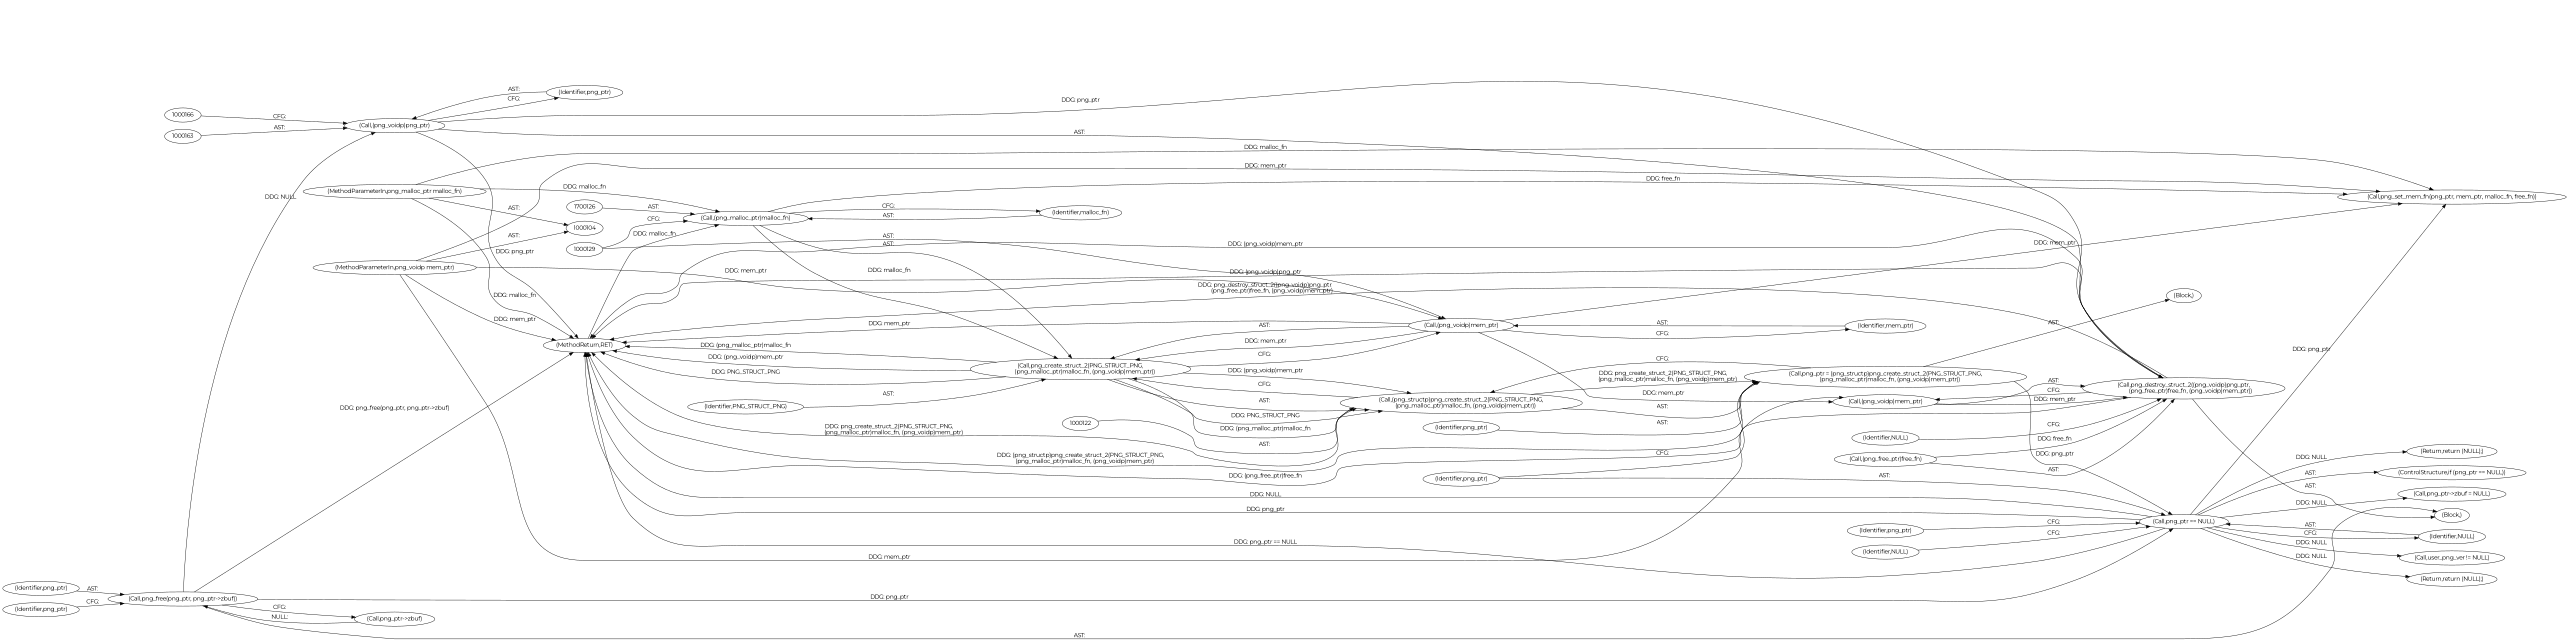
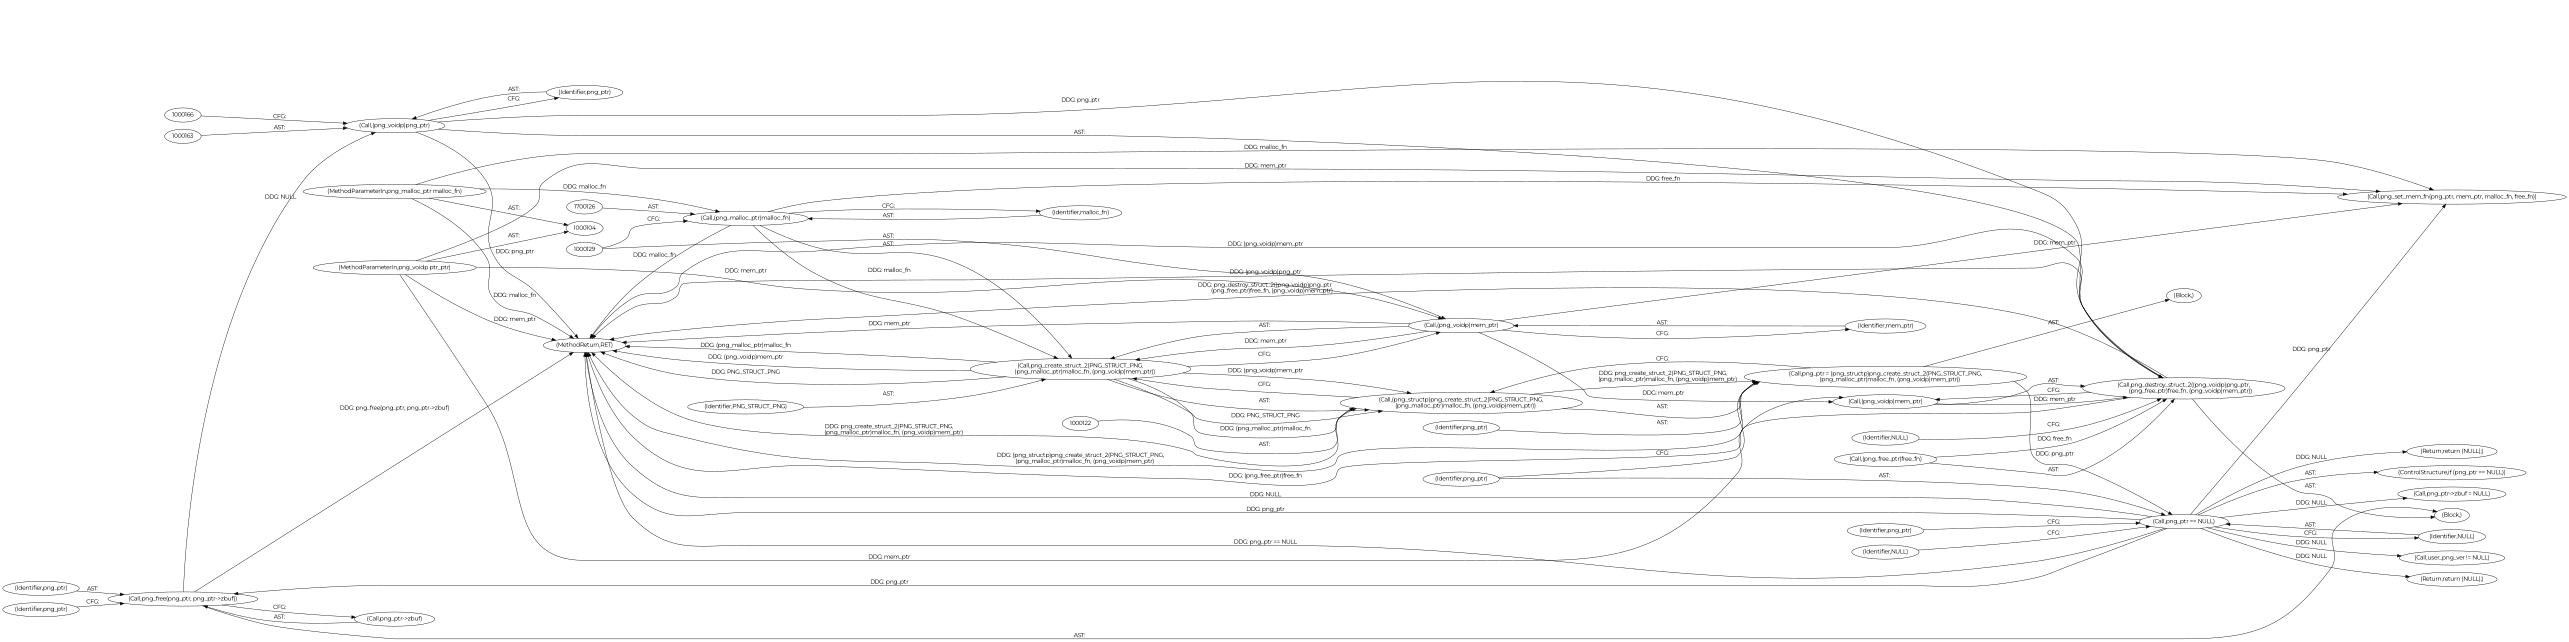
(629, 256) -> (658, 269)
(395, 268) -> (395, 268)
(1221, 600) -> (1207, 585)
(280, 617) -> (280, 617)
